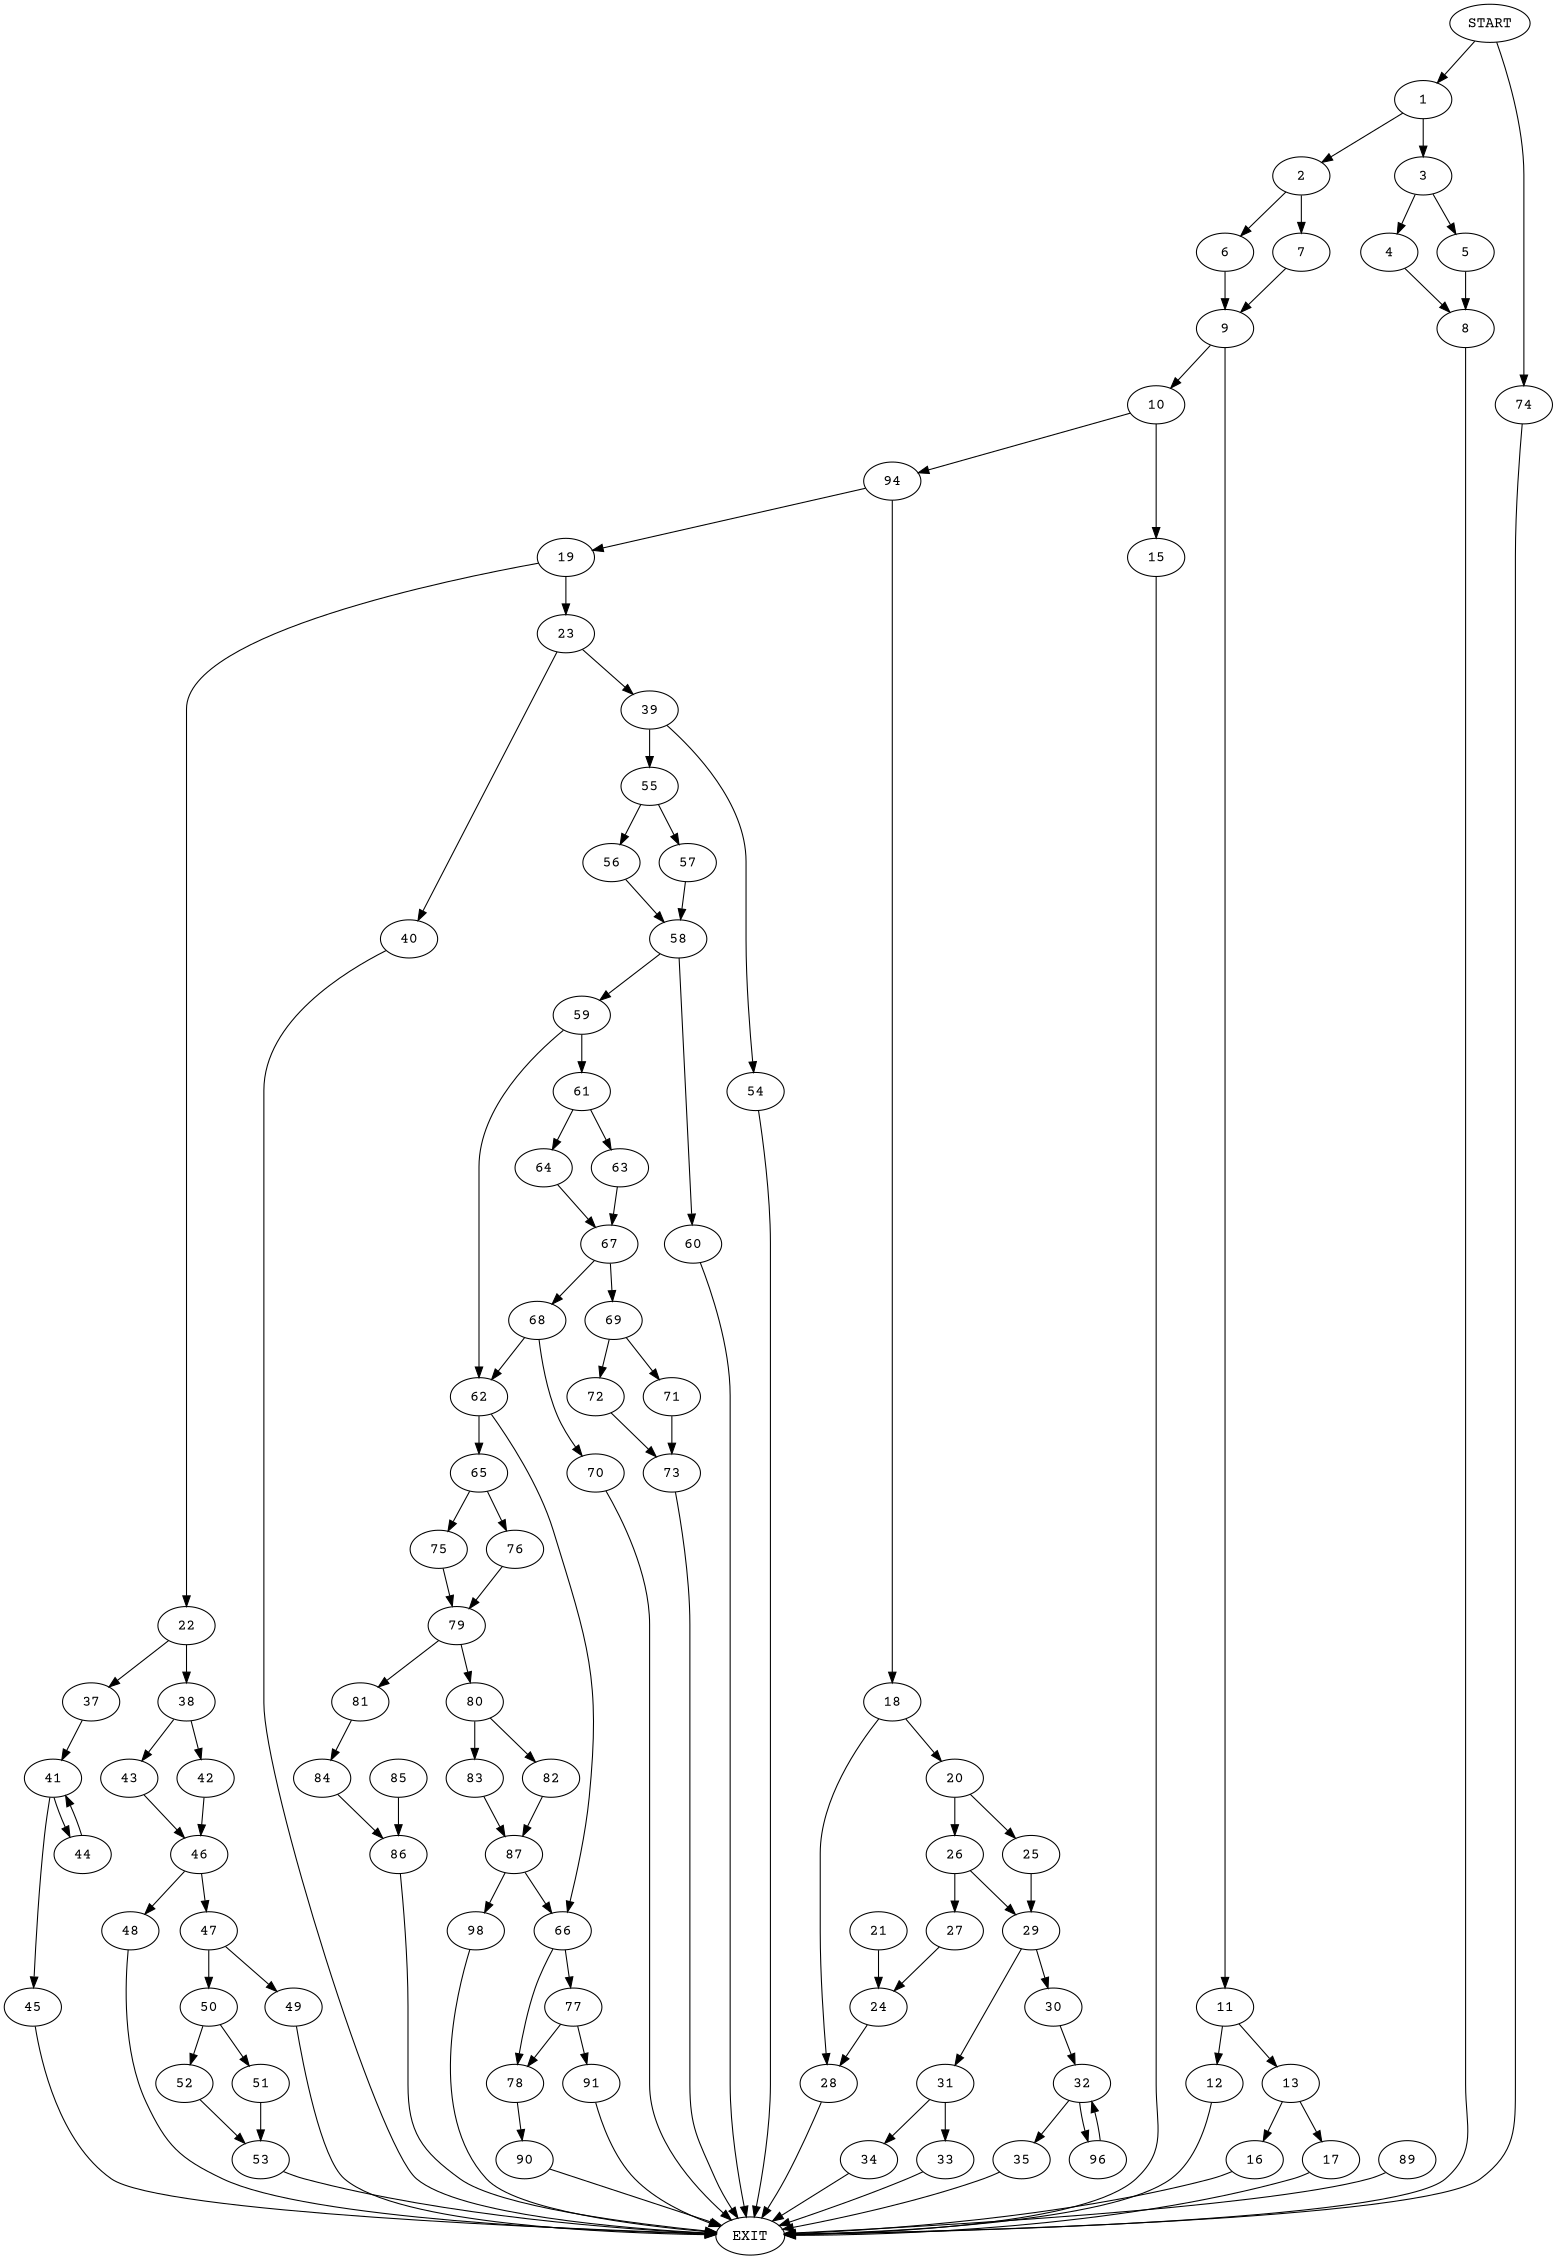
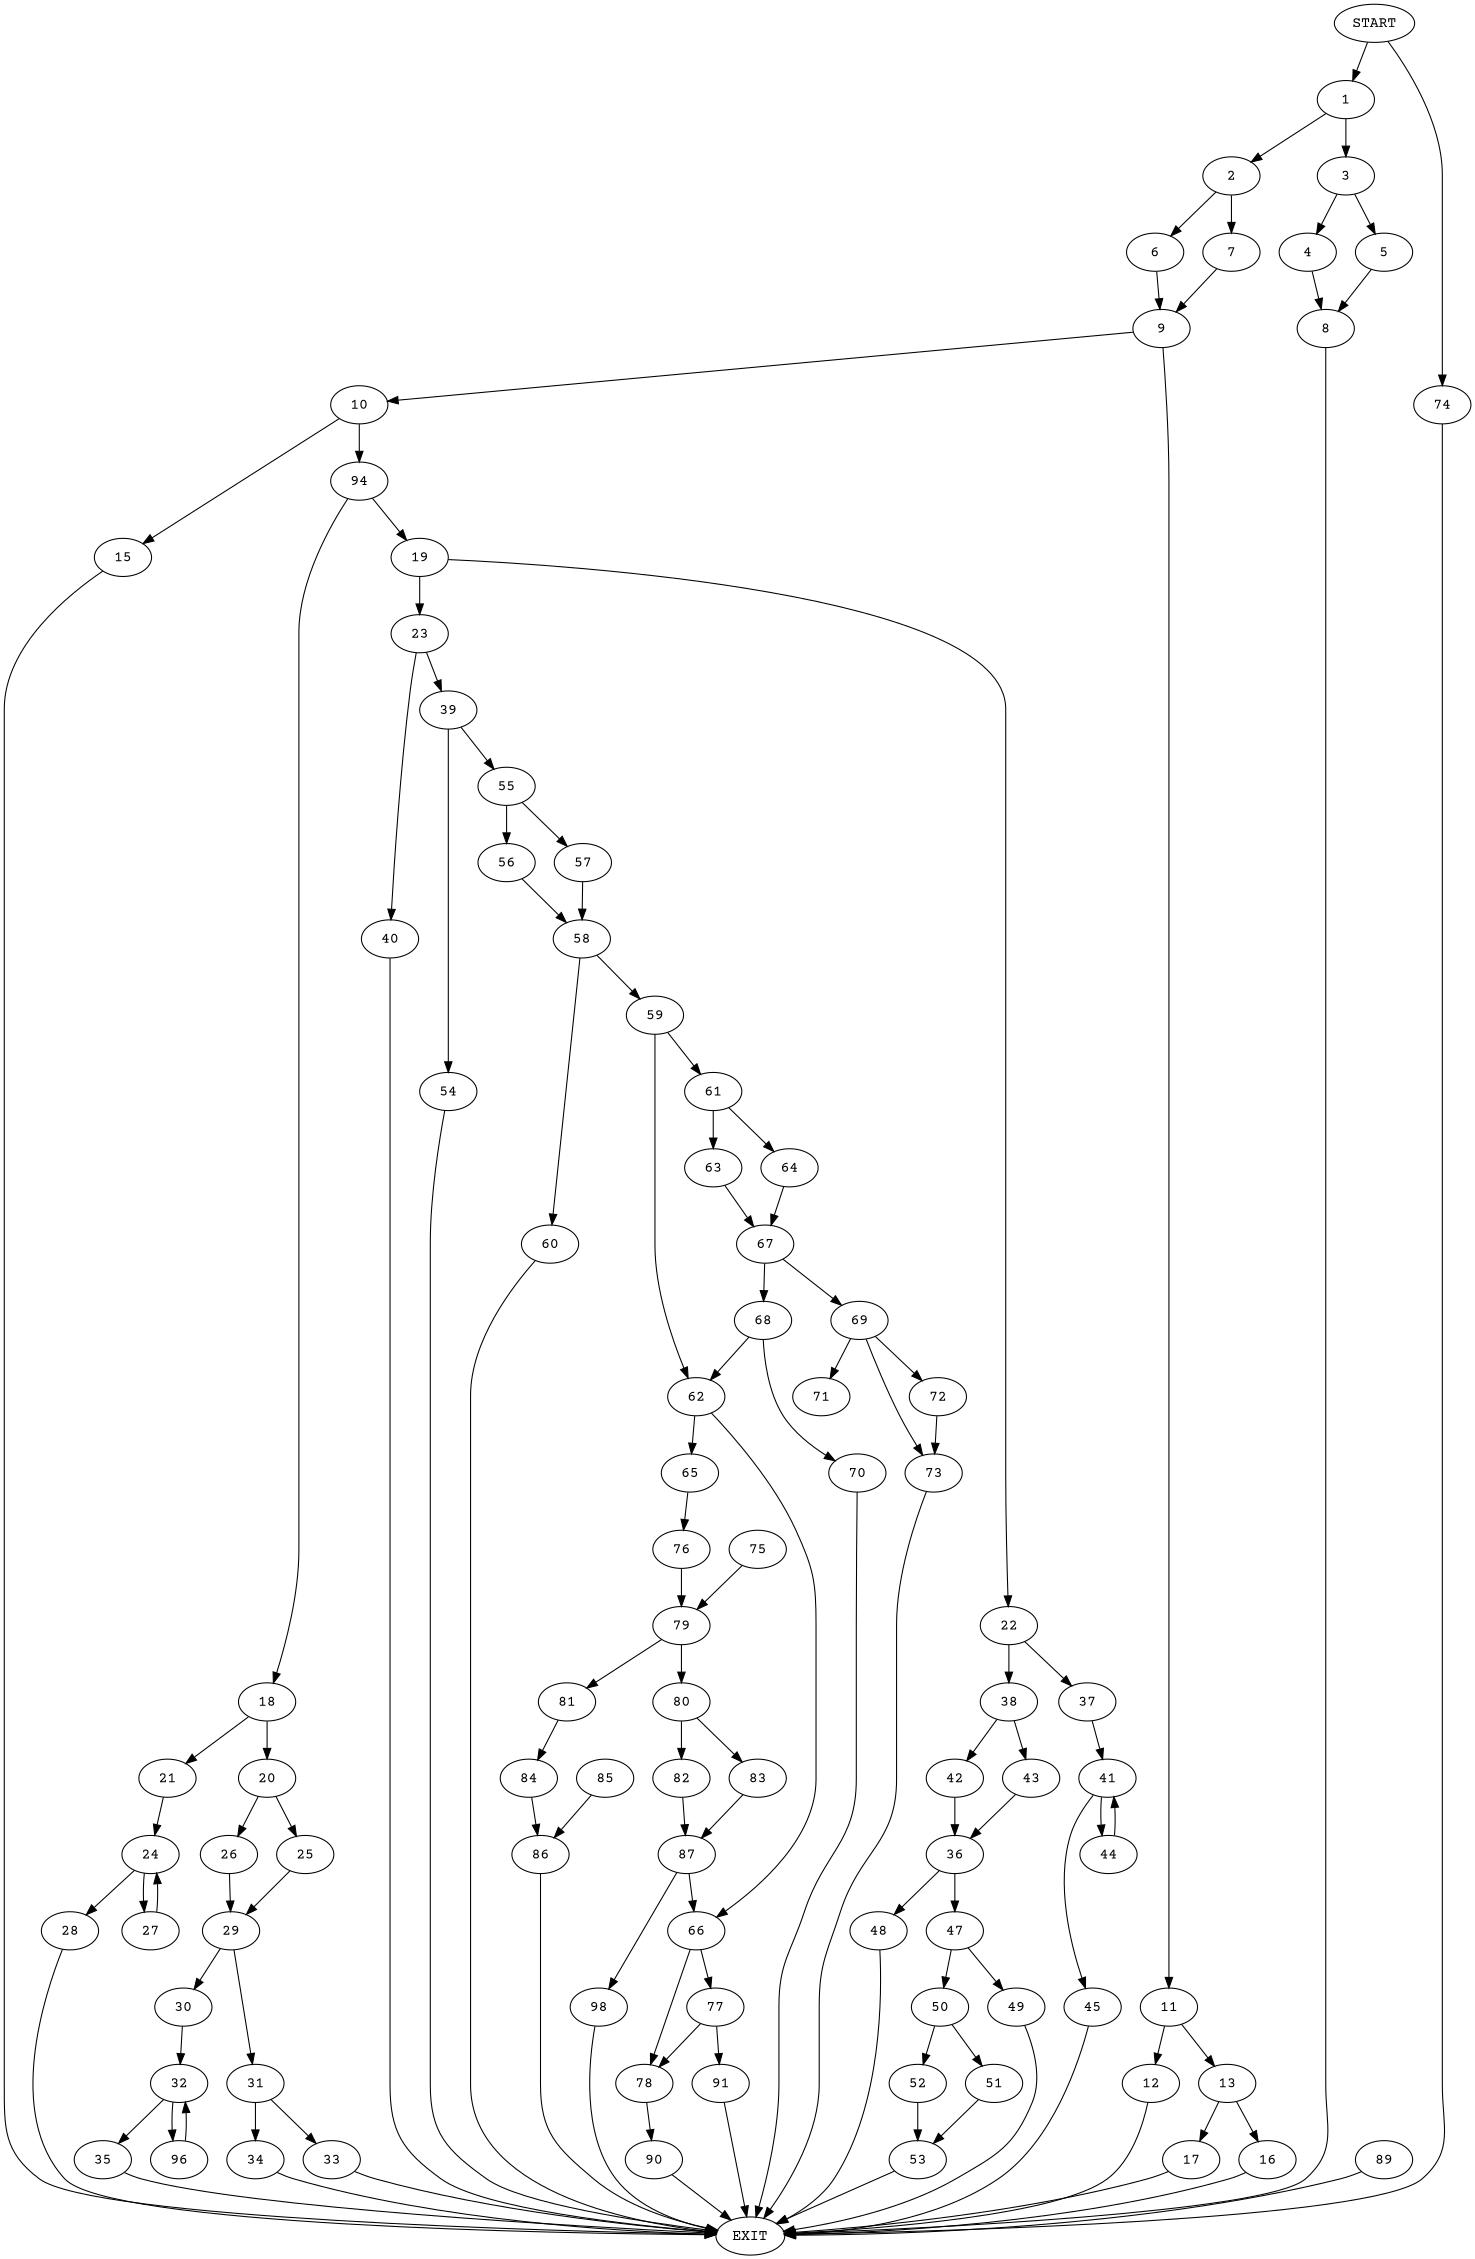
(672, 1430) -> (889, 1394)
(461, 1506) -> none
(199, 1855) -> (955, 1855)
(820, 1879) -> (222, 1737)
(955, 1887) -> (143, 1887)
